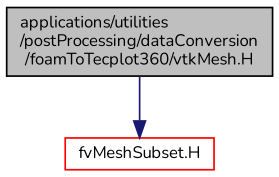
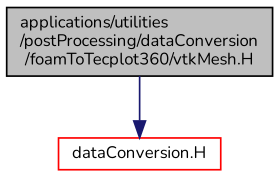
(140, 154) -> (140, 154)
